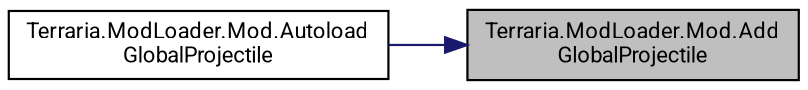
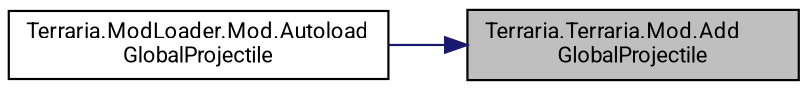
(633, 45) -> (633, 45)
